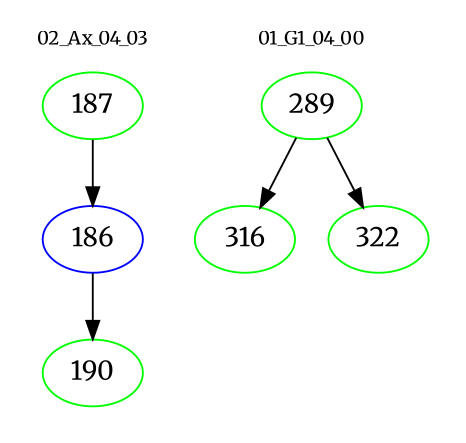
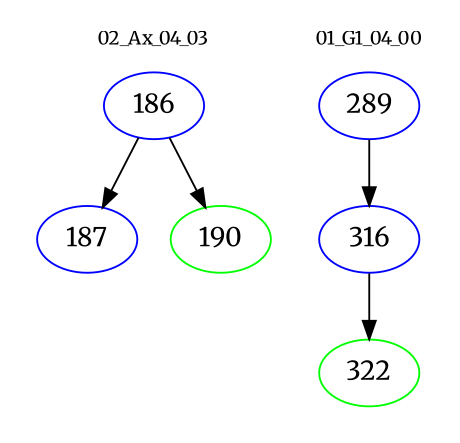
(93, 106) -> (87, 239)
(312, 106) -> (369, 106)
(93, 163) -> (125, 164)
(341, 164) -> (369, 297)
(245, 239) -> (369, 239)
